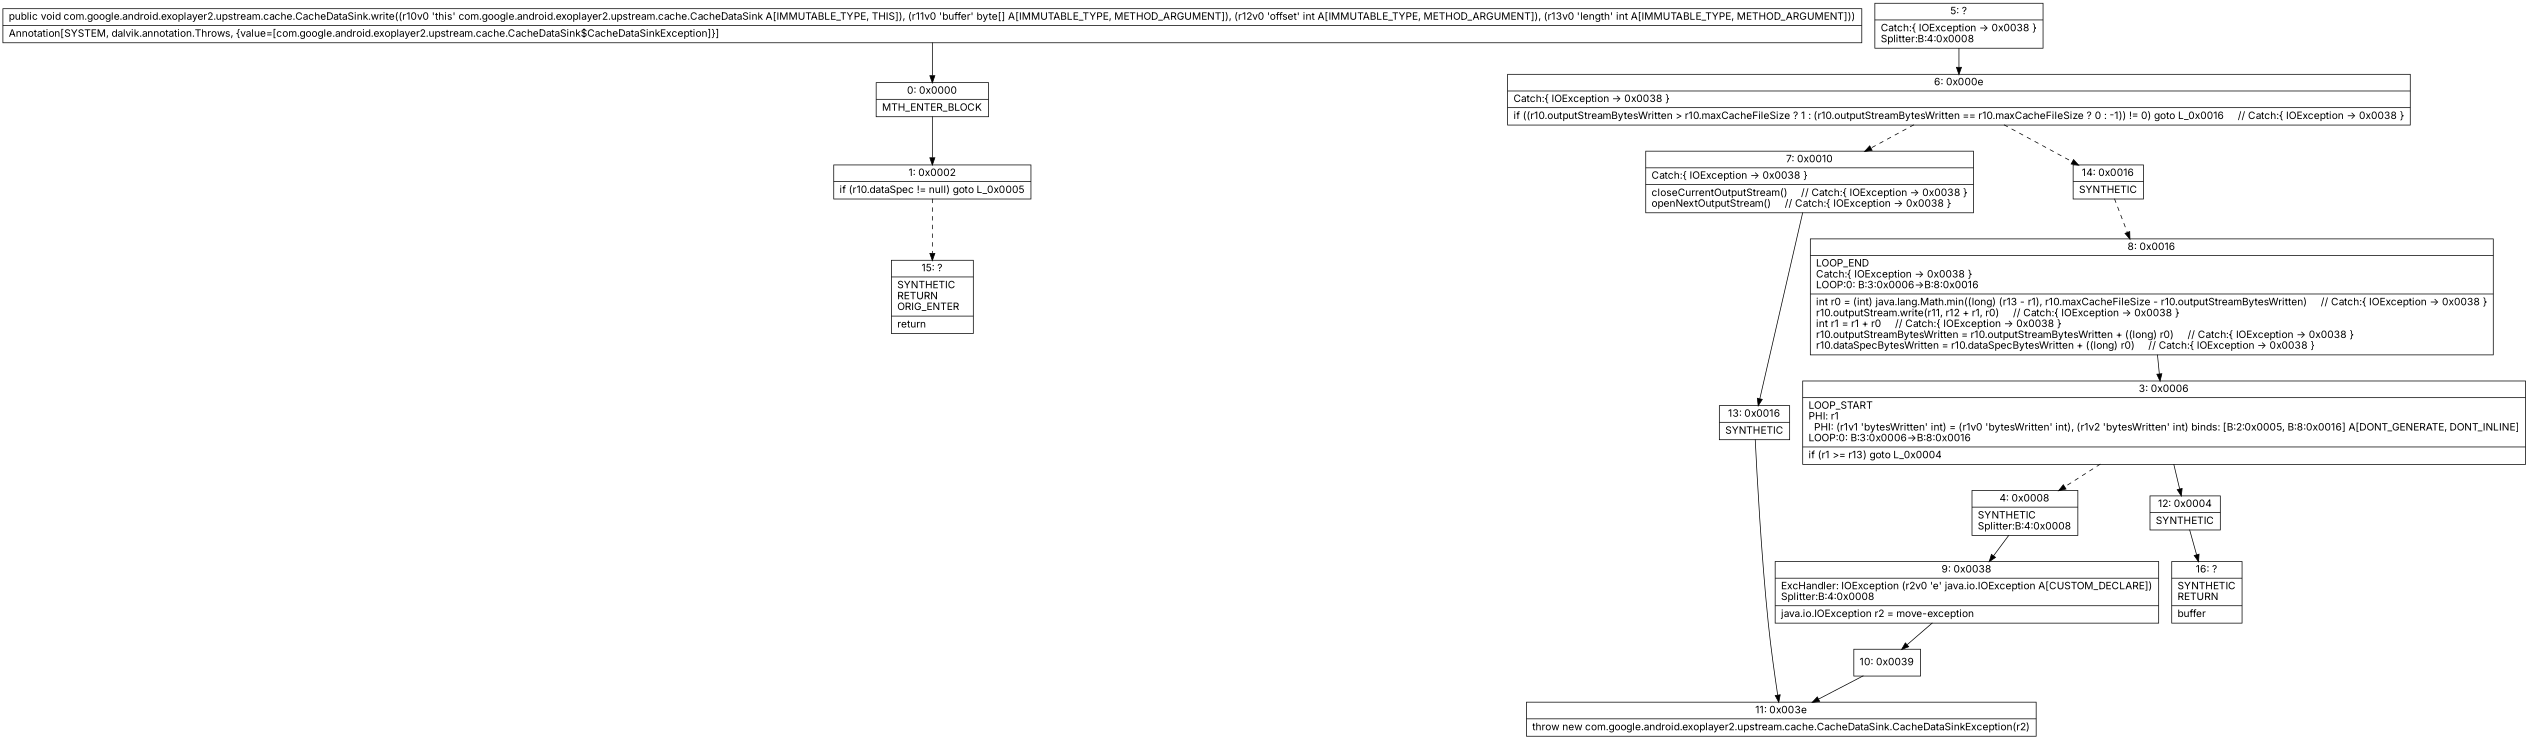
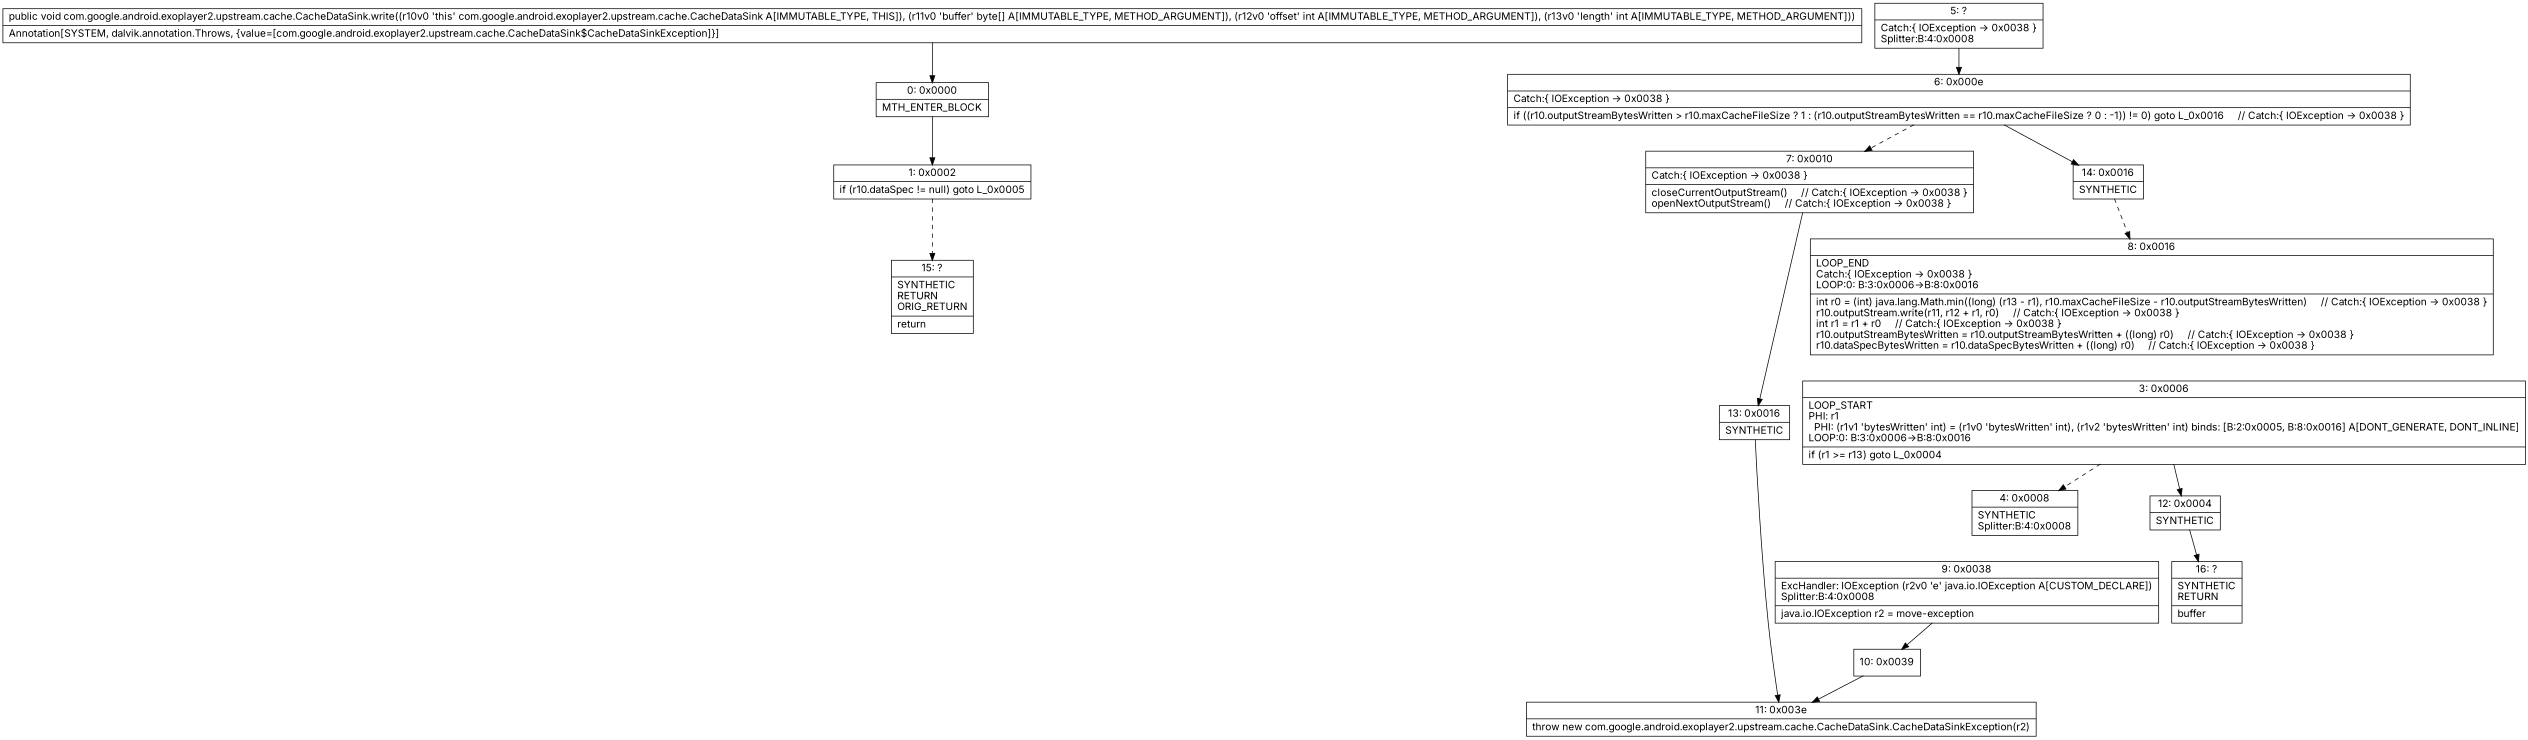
(2038, 143) -> (2038, 143)
(928, 307) -> (932, 307)
(2158, 364) -> none
(2001, 546) -> none
